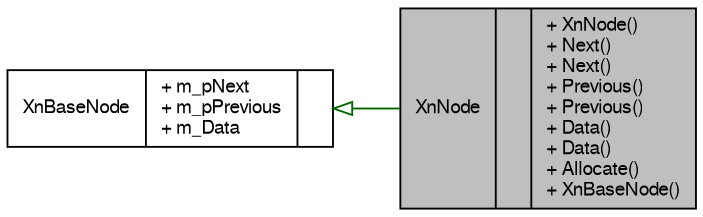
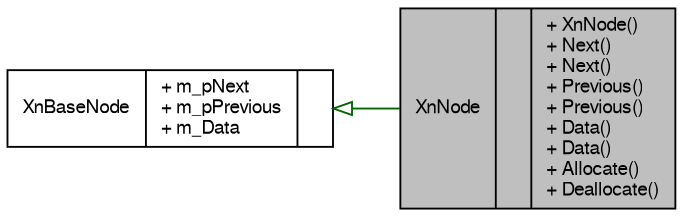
(614, 190) -> (603, 190)
